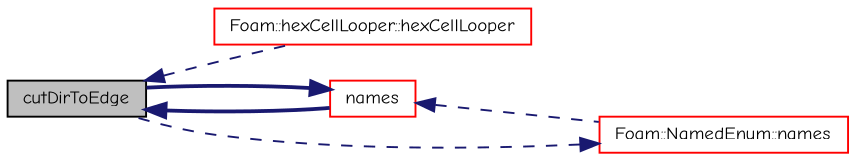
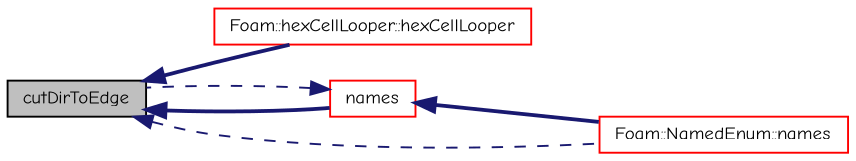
(226, 60) -> (226, 60)
(228, 86) -> (228, 86)
(517, 113) -> (517, 113)
(356, 146) -> (375, 147)
